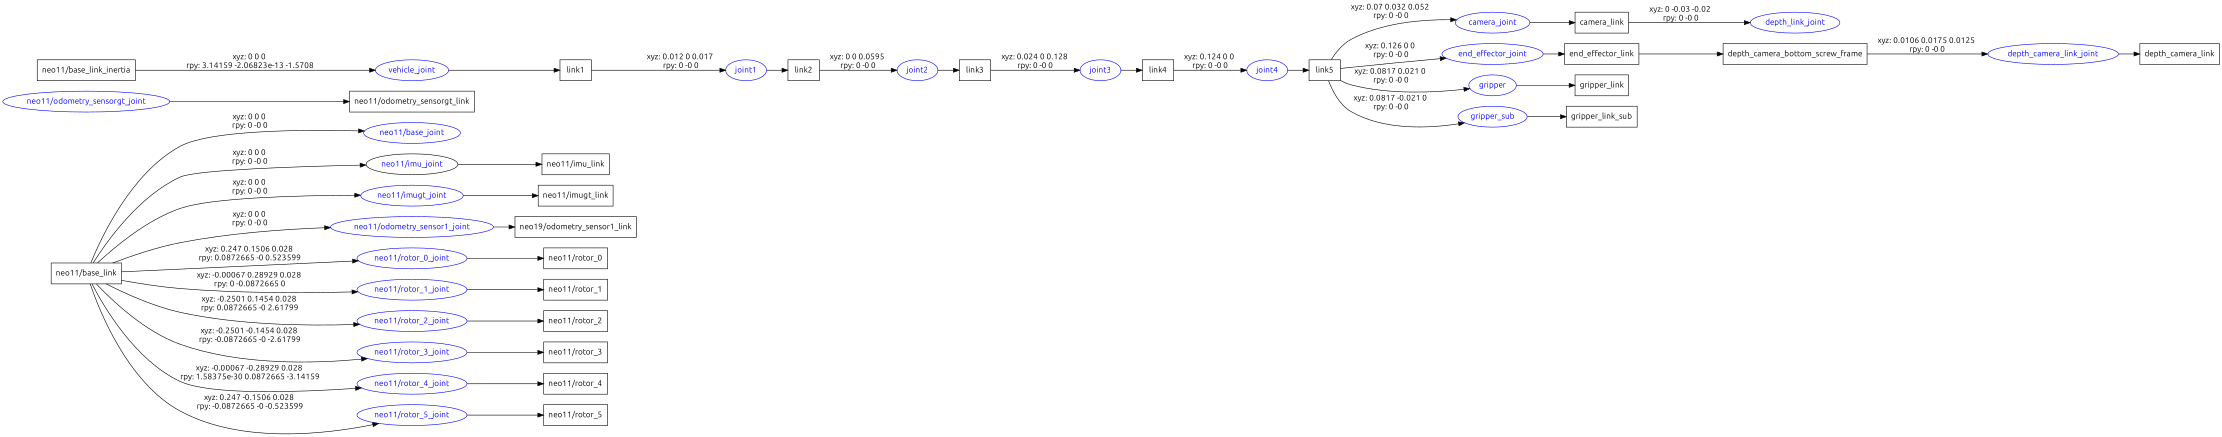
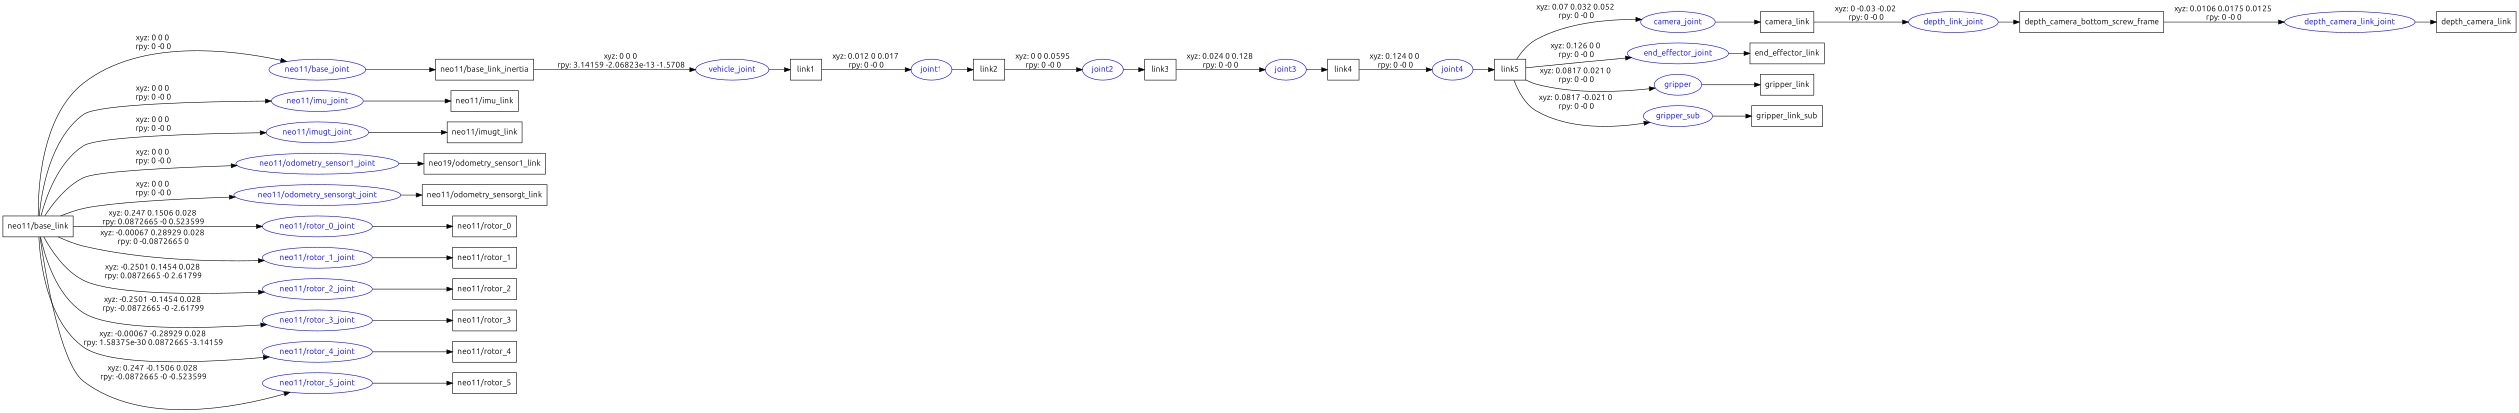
(1678, 54) -> (2006, 22)
none -> (398, 70)
(412, 164) -> (317, 101)
none -> (144, 201)
